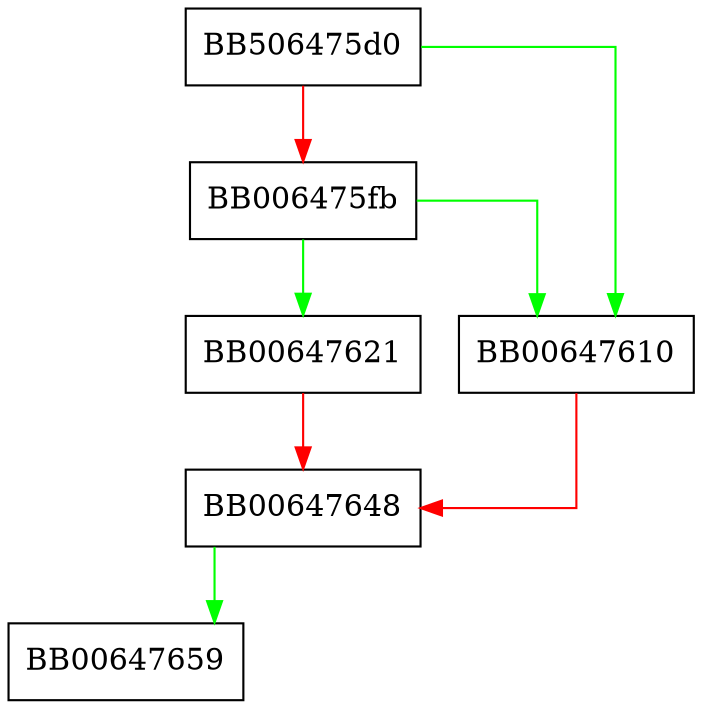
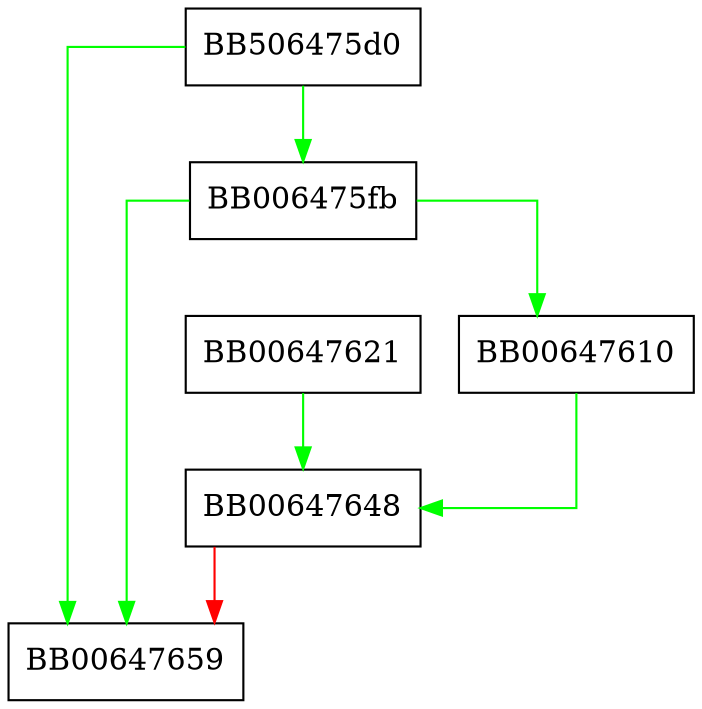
(616, 73) -> (68, 266)
(303, 113) -> (303, 113)
(303, 267) -> (127, 370)
(303, 420) -> (303, 420)
(567, 508) -> (567, 508)
(215, 574) -> (215, 574)
